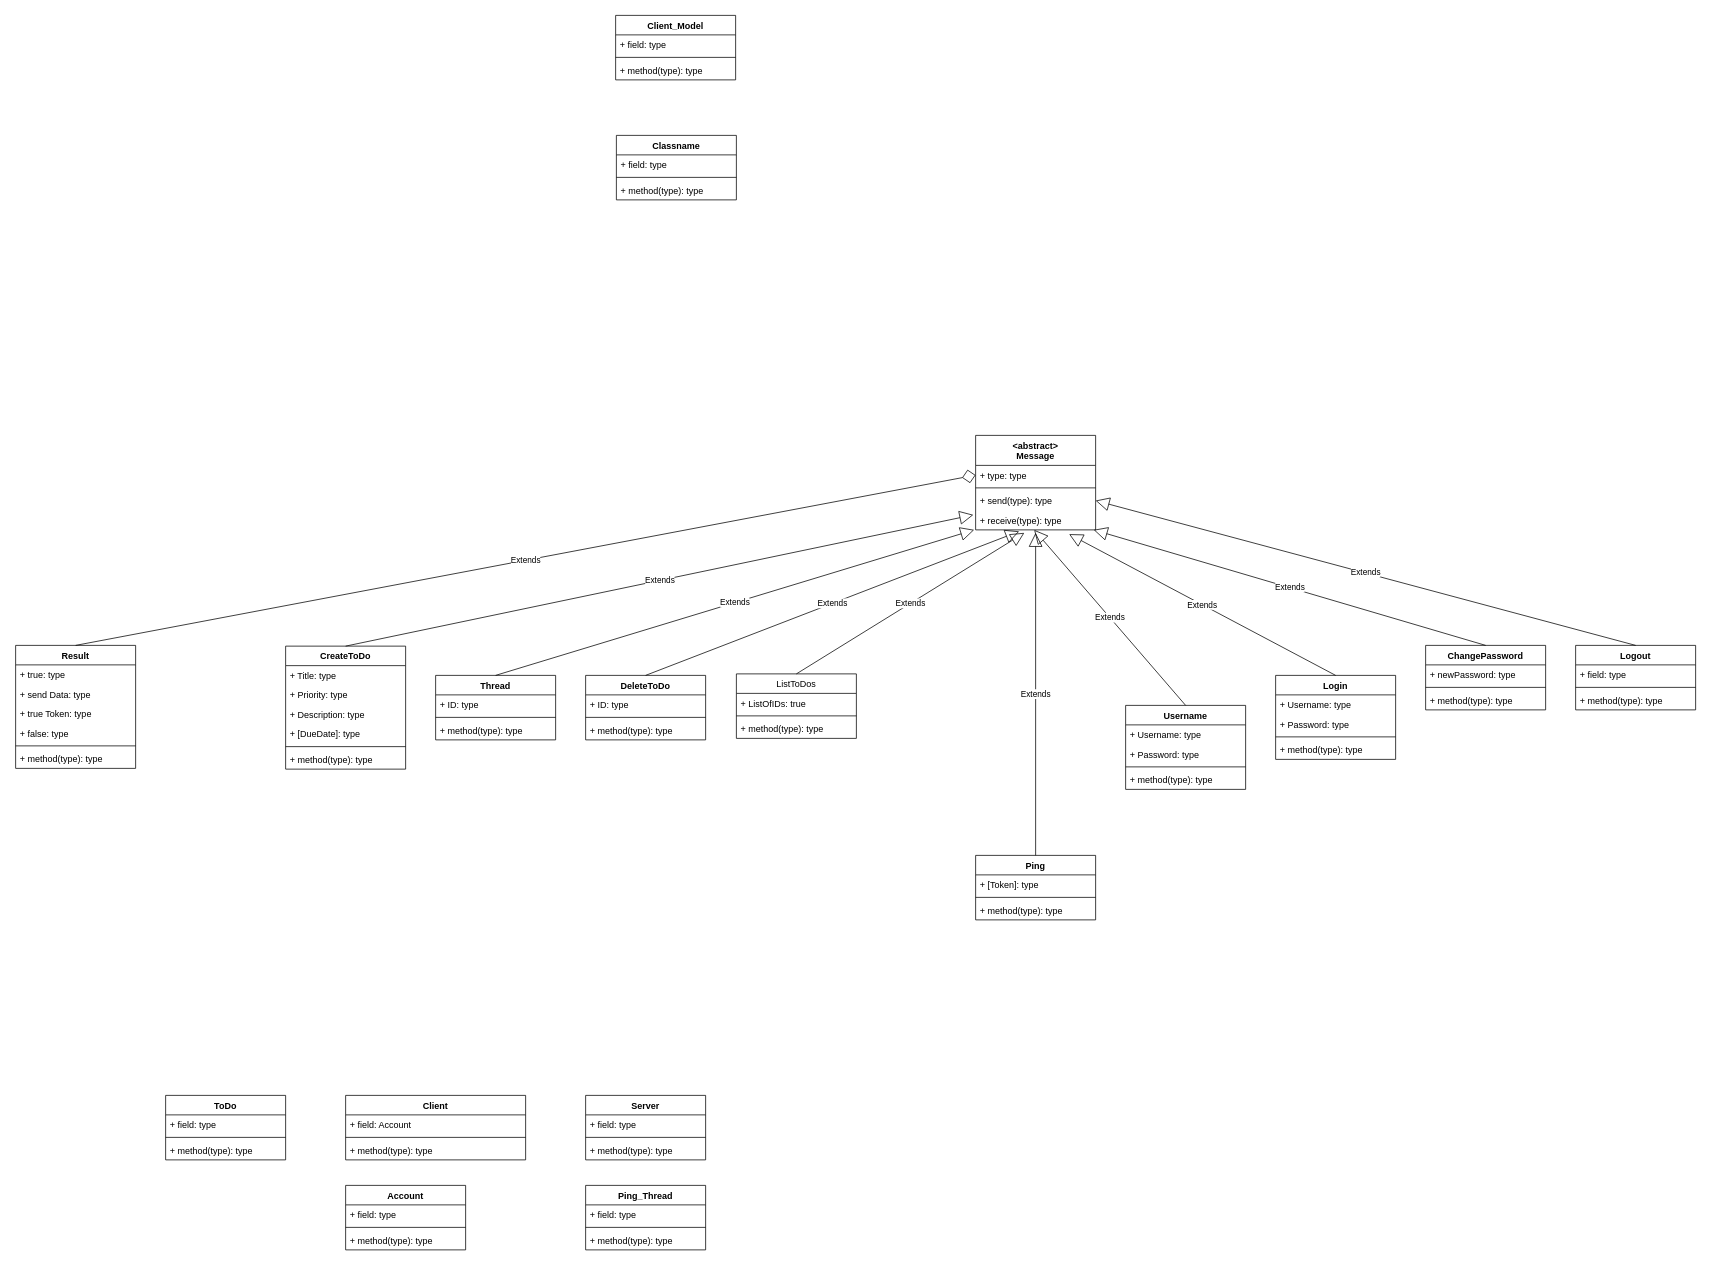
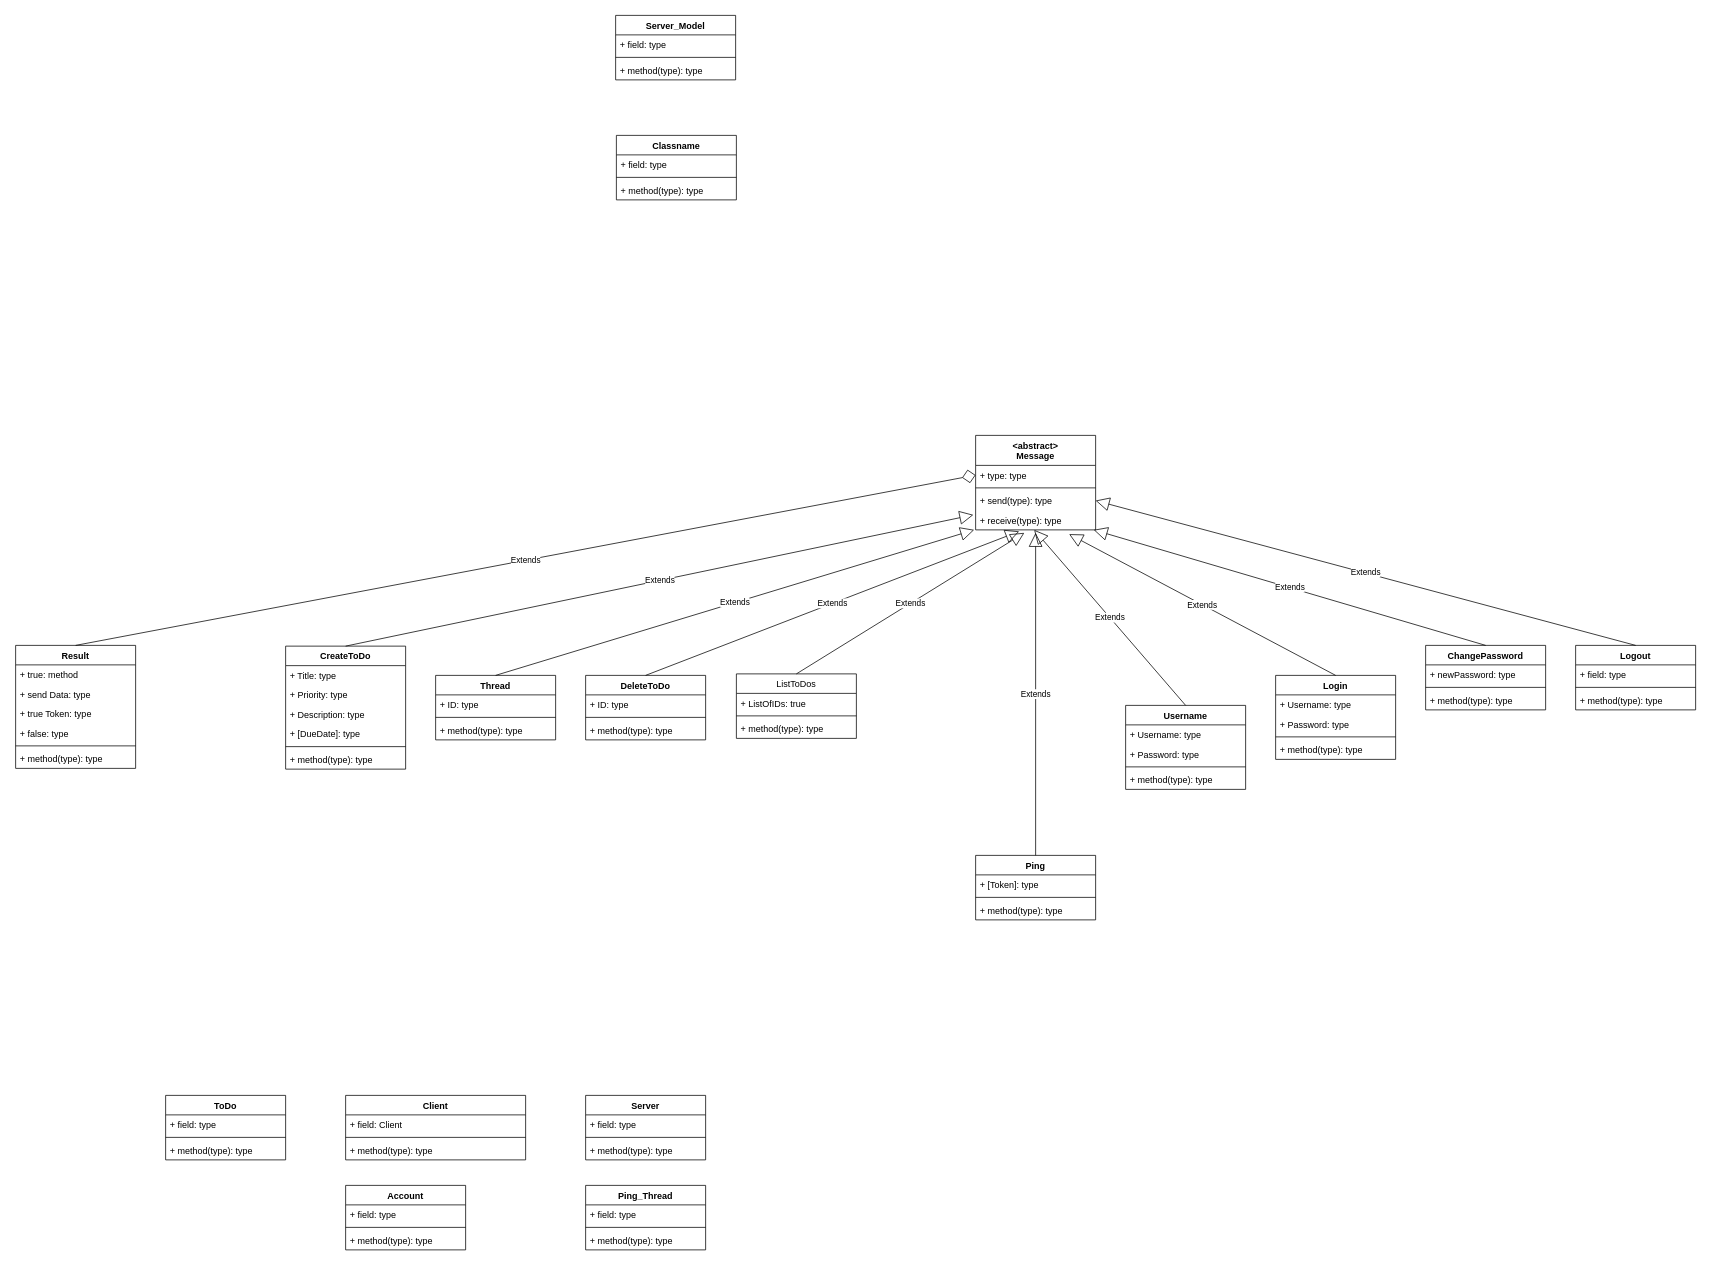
(675, 26) -> (675, 26)
(46, 675) -> (51, 675)
(384, 1125) -> (379, 1125)
